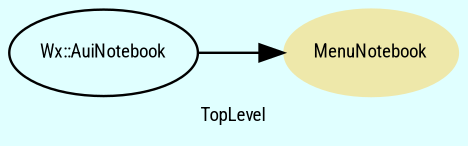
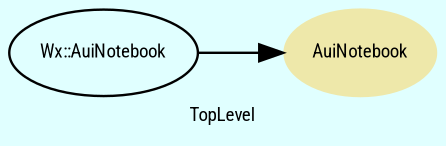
(371, 53) -> (360, 53)
